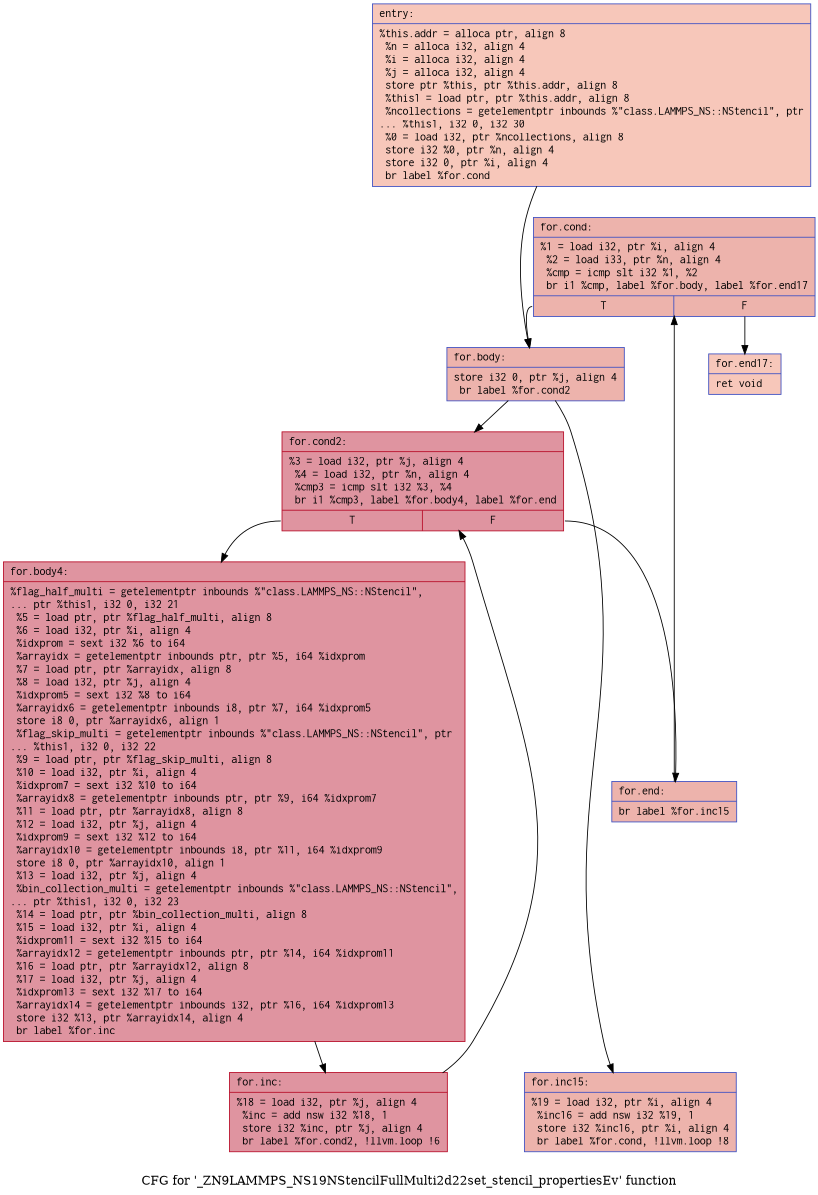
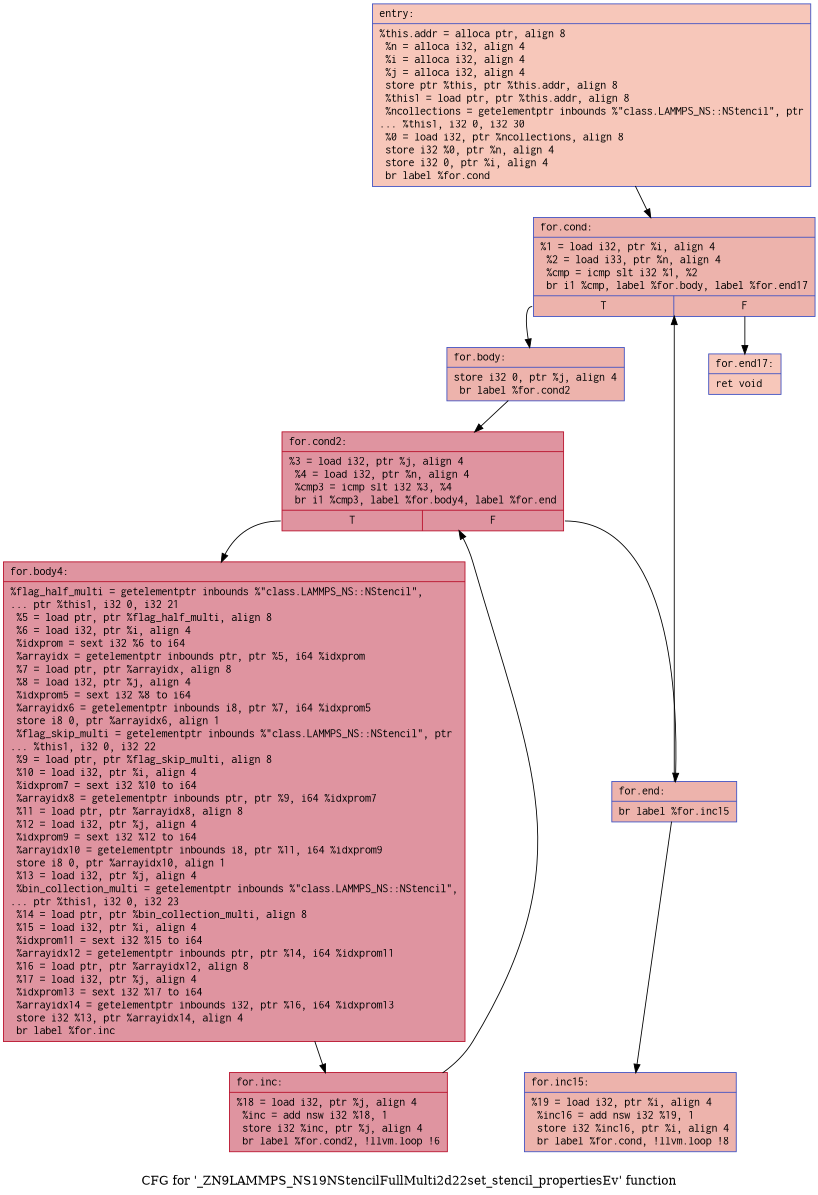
(521, 262) -> (641, 198)
(597, 730) -> (654, 943)
